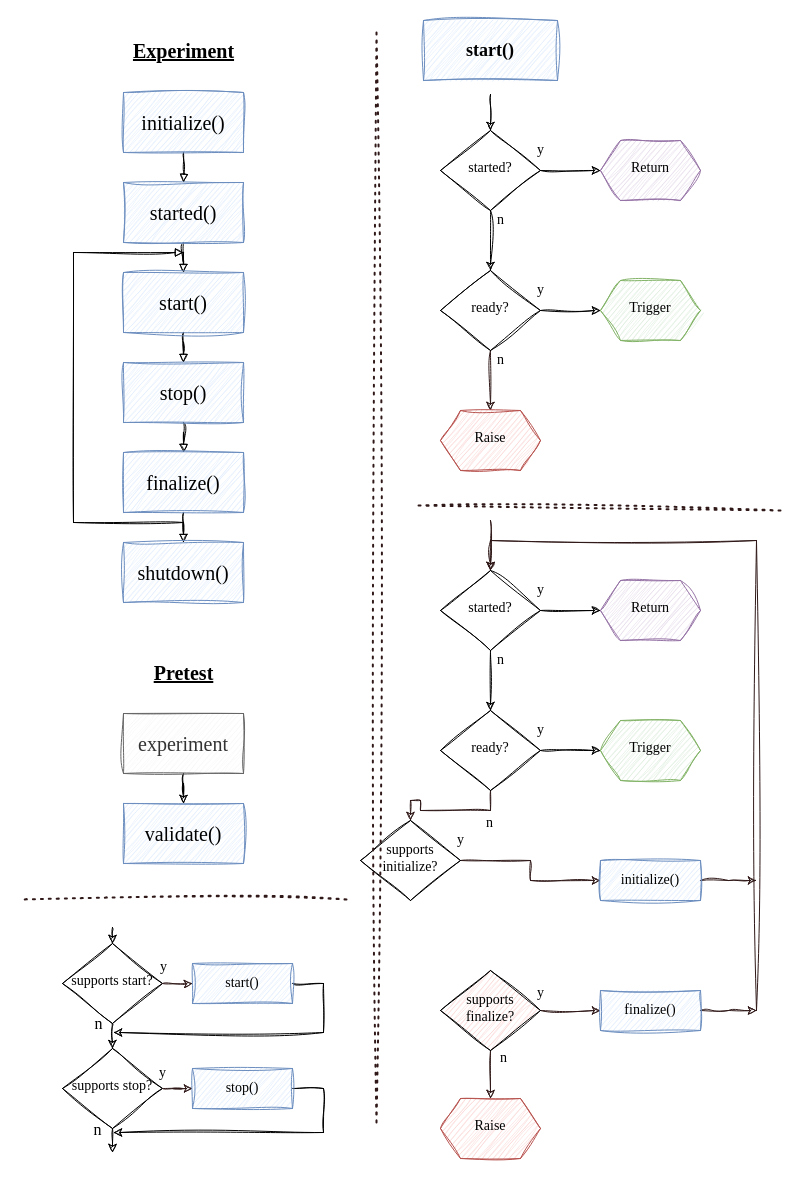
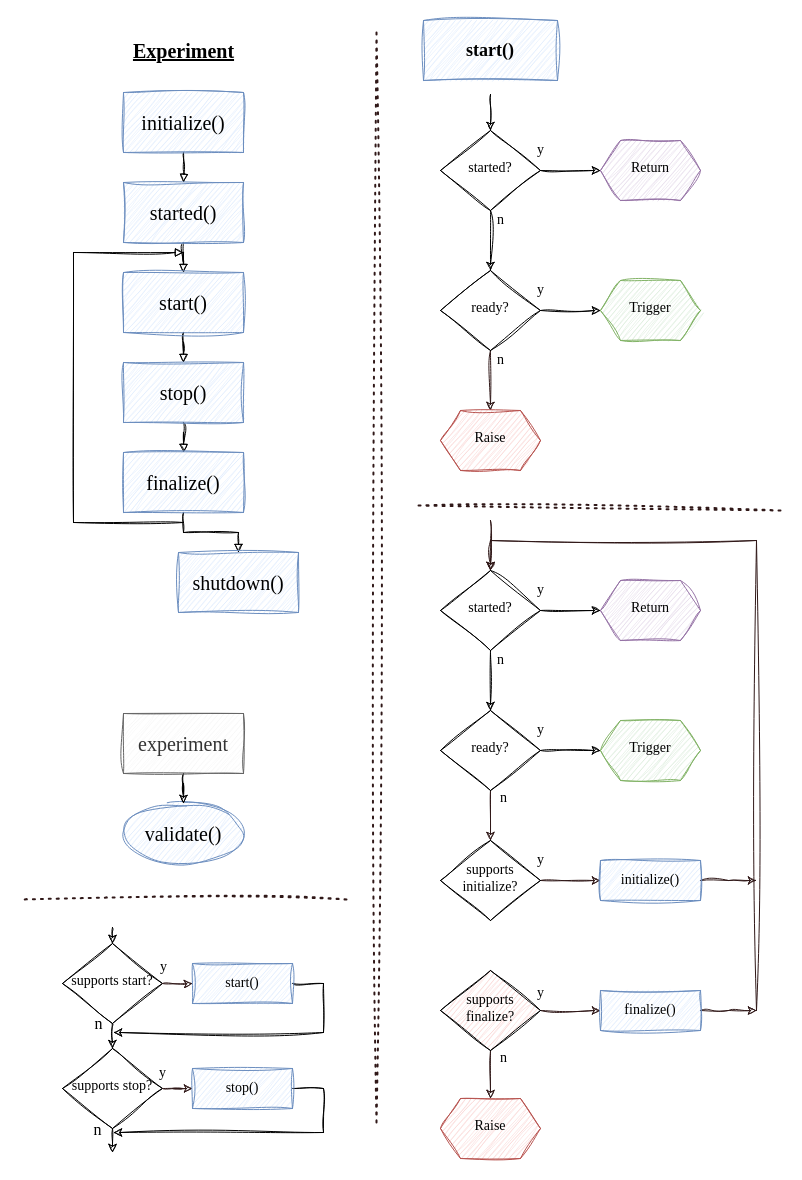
(184, 573) -> (239, 583)
(184, 673) -> none
(184, 834) -> (184, 834)
(411, 861) -> (491, 881)
